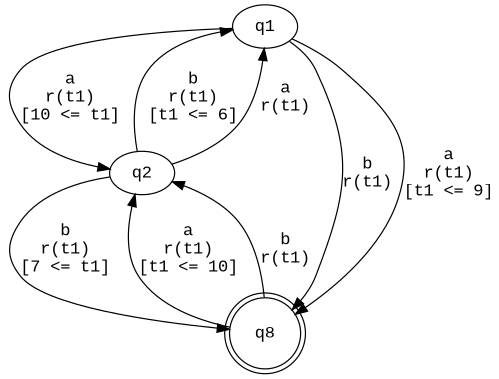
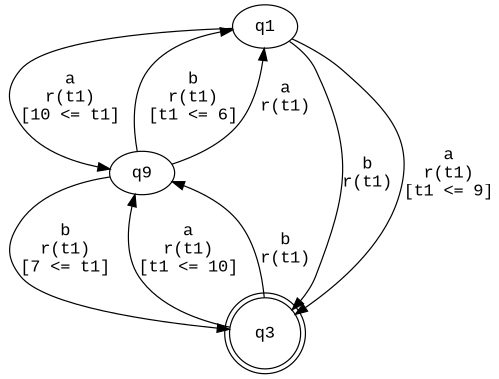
(142, 173) -> (142, 173)
(265, 333) -> (265, 333)
